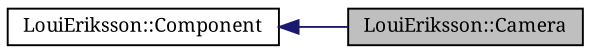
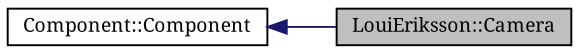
(143, 27) -> (138, 27)
